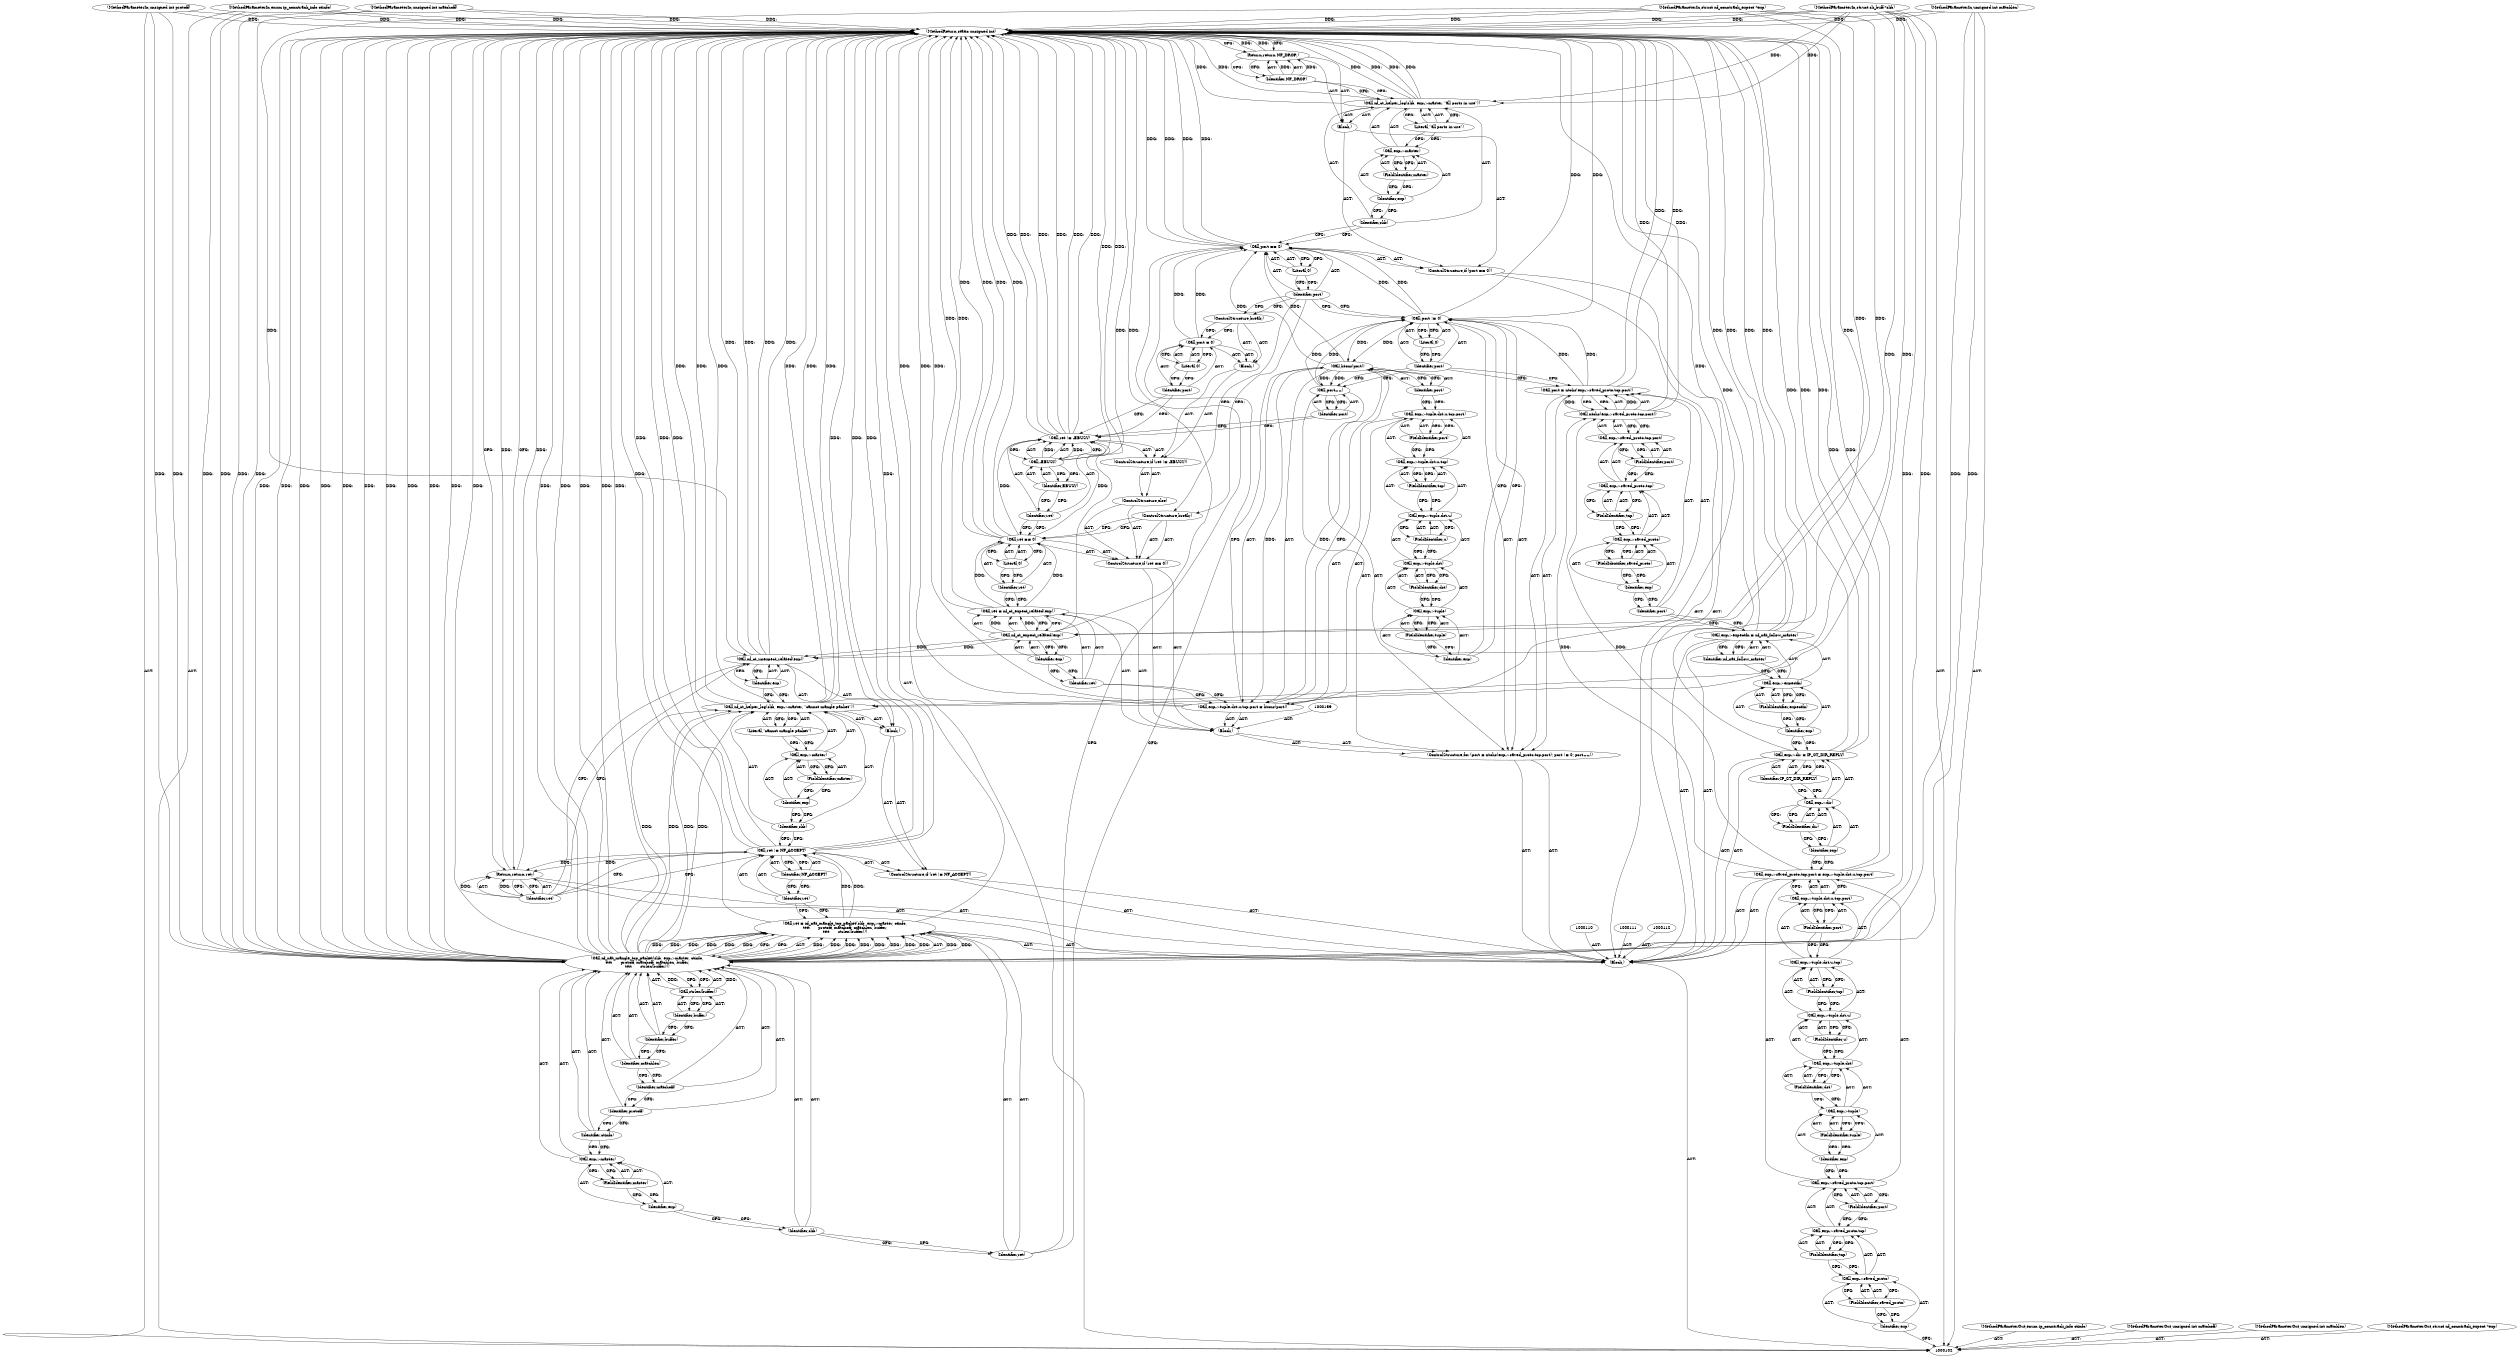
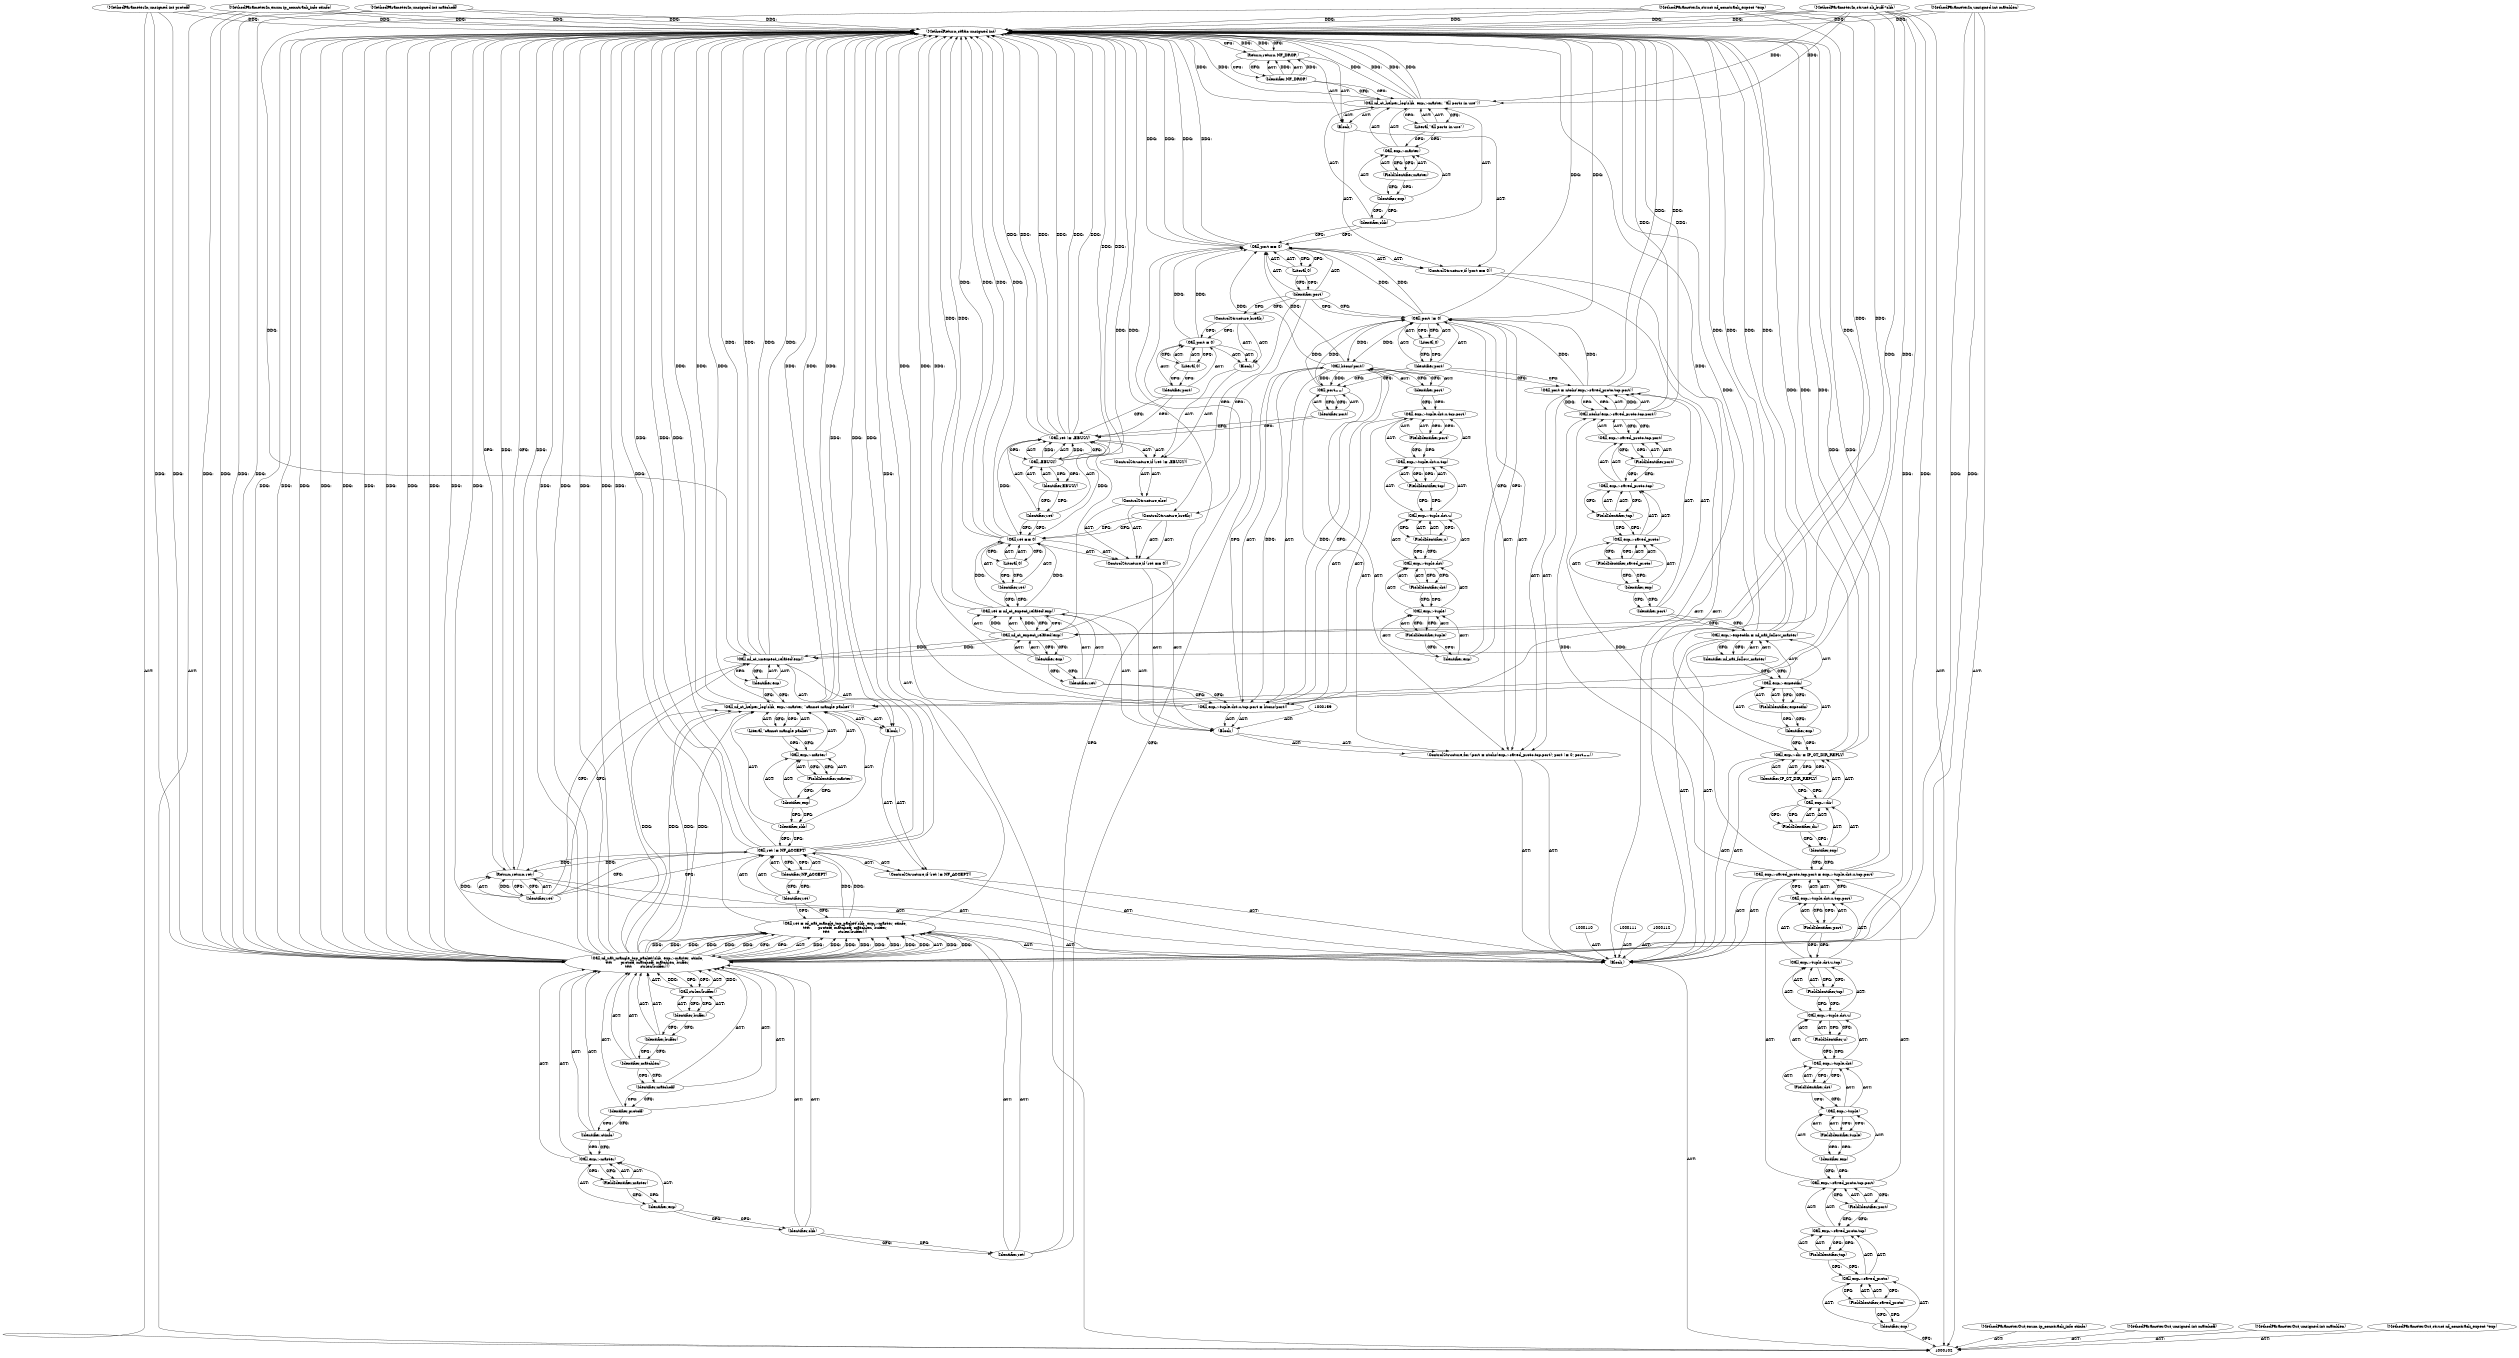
(1059, 1068) -> (1061, 1070)
